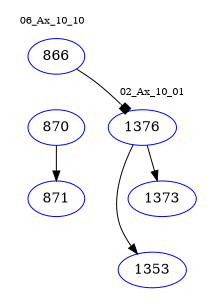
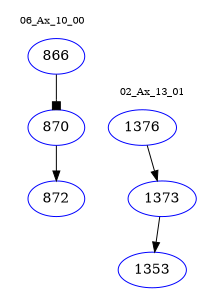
(52, 21) -> (52, 21)
(107, 92) -> (56, 87)
(152, 92) -> (152, 92)
(117, 195) -> (158, 230)
(56, 199) -> (56, 199)
